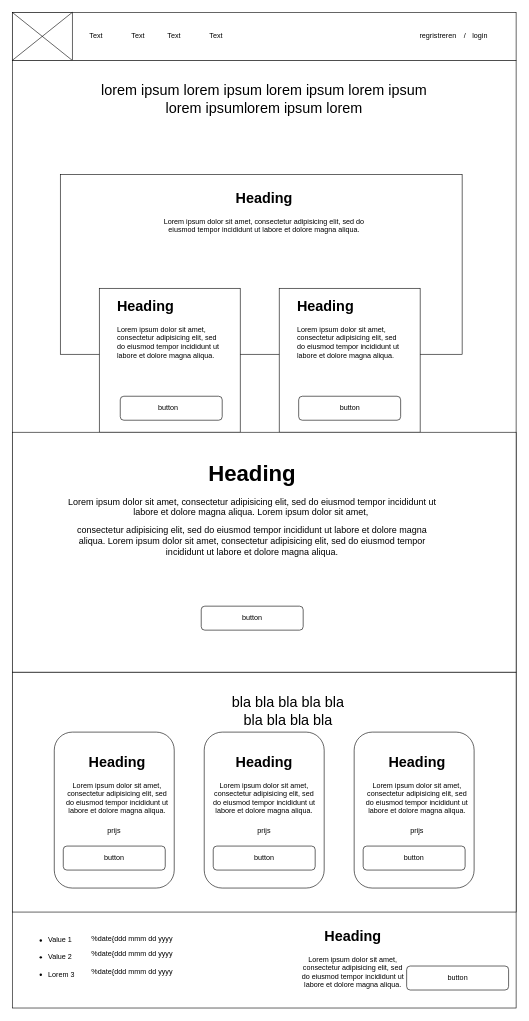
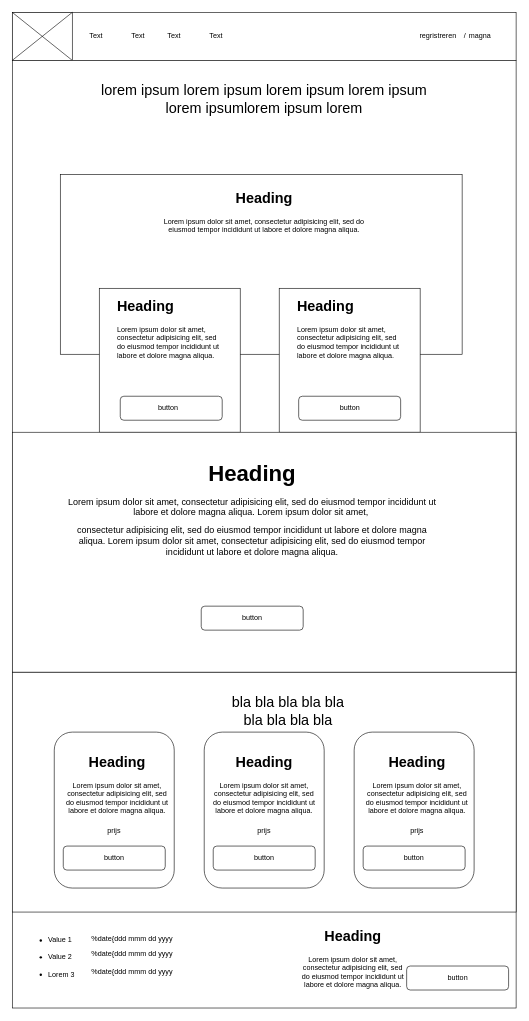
(480, 36) -> (480, 36)
